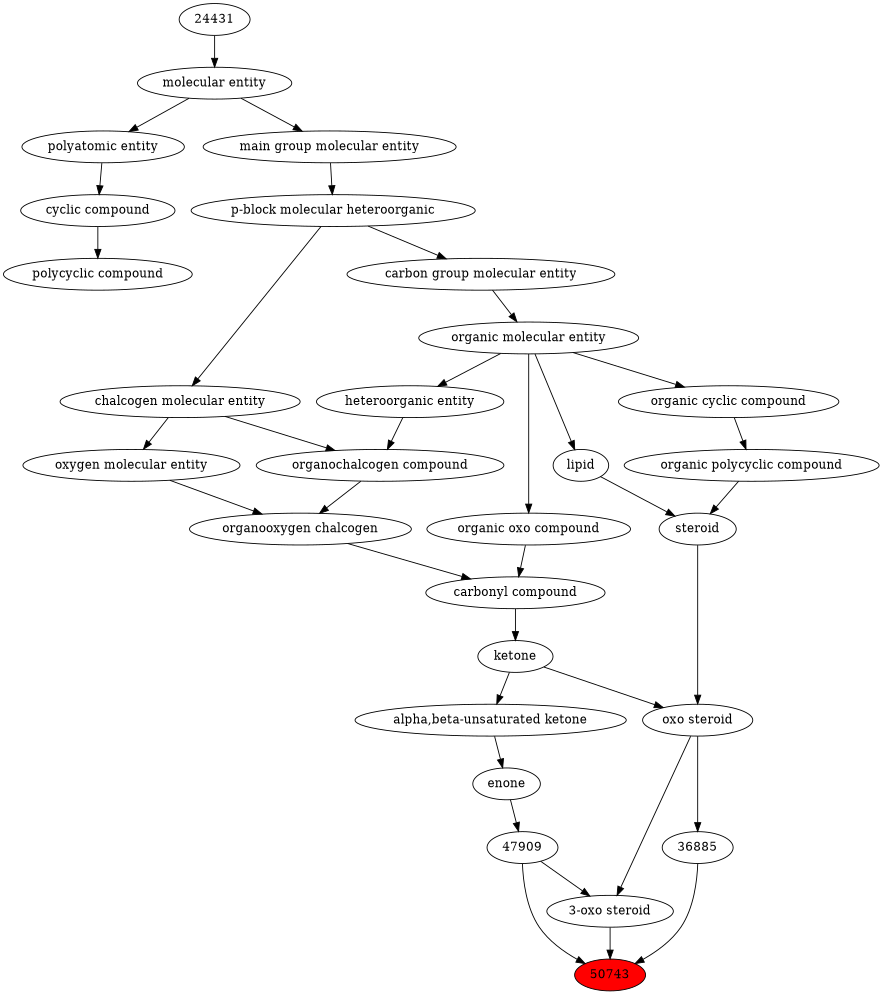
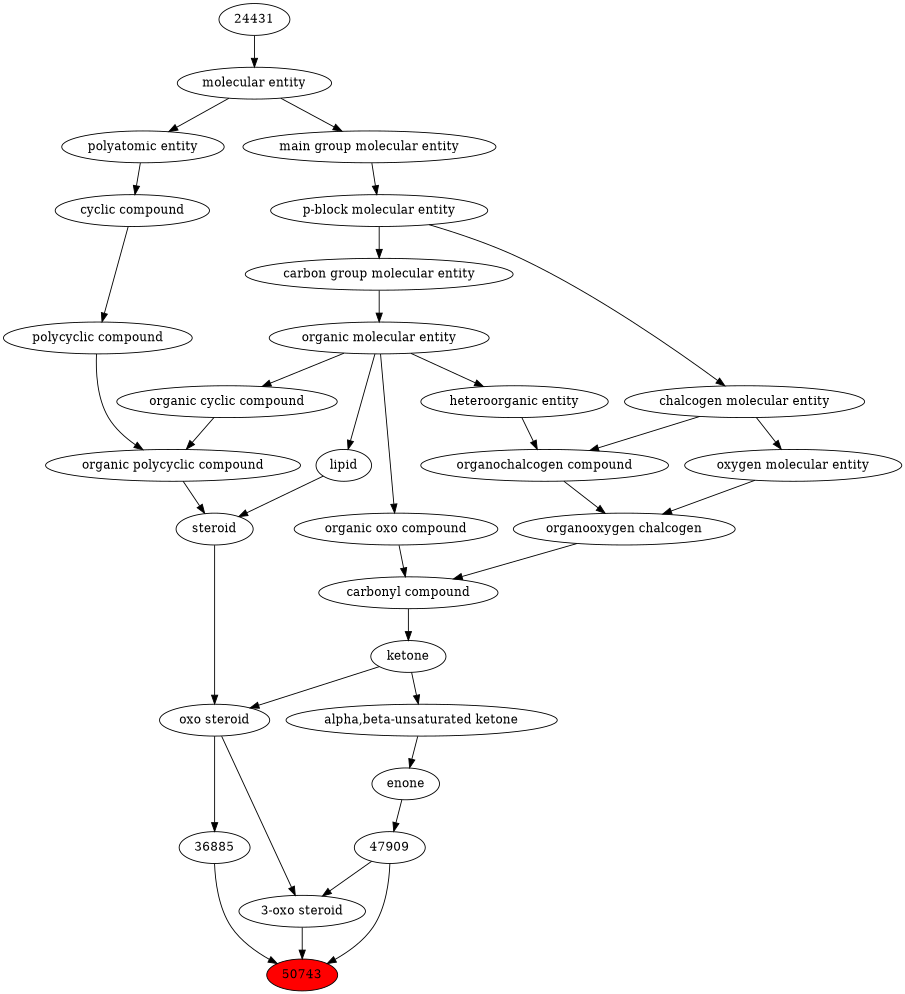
(333, 211) -> (379, 211)
none -> (103, 405)
